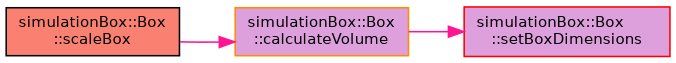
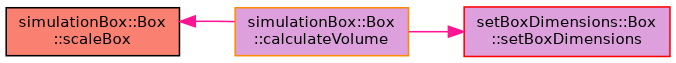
(567, 32) -> (567, 32)
(199, 42) -> (215, 21)
